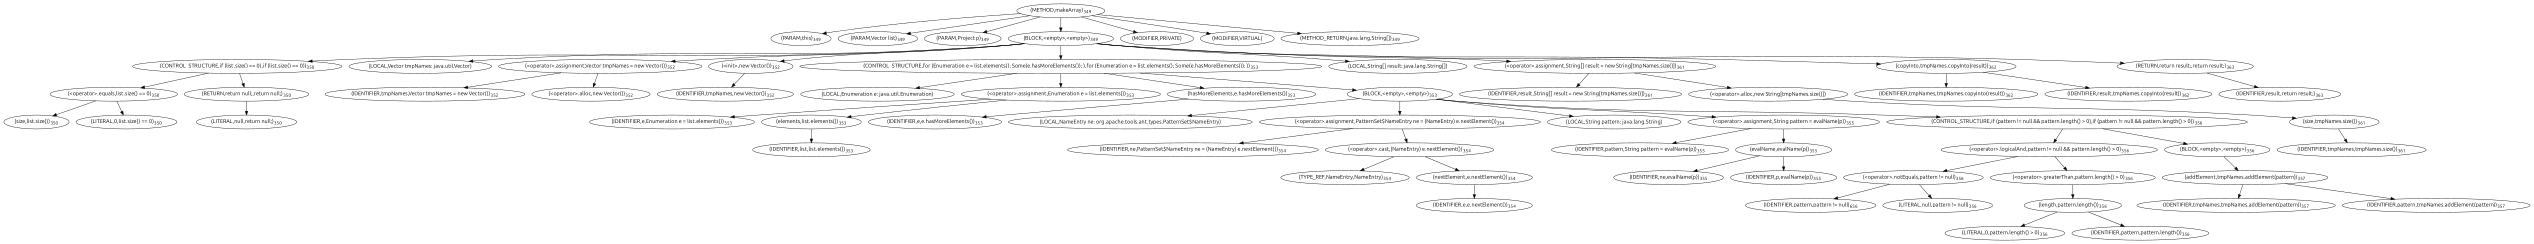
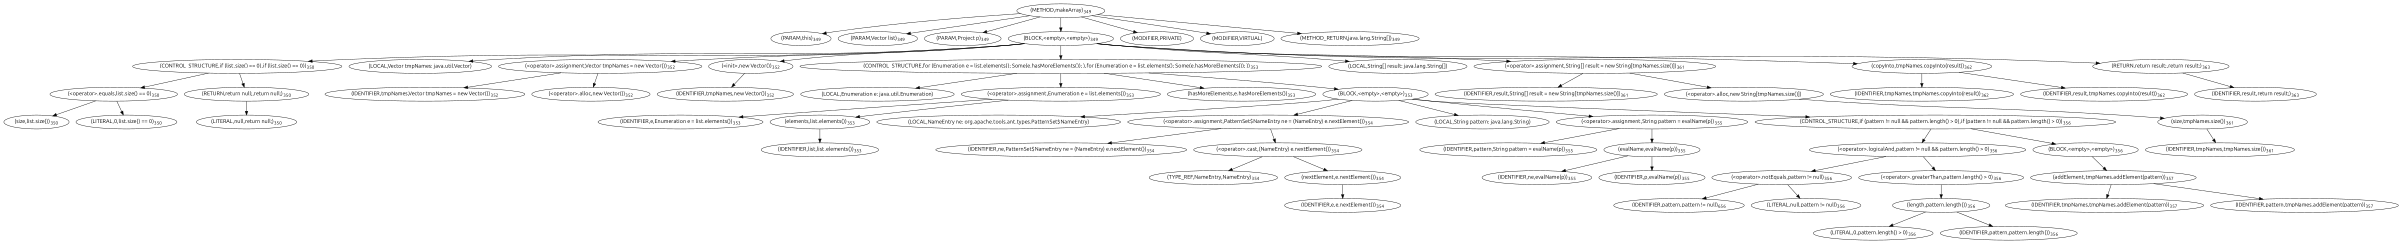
(935, 122) -> none
